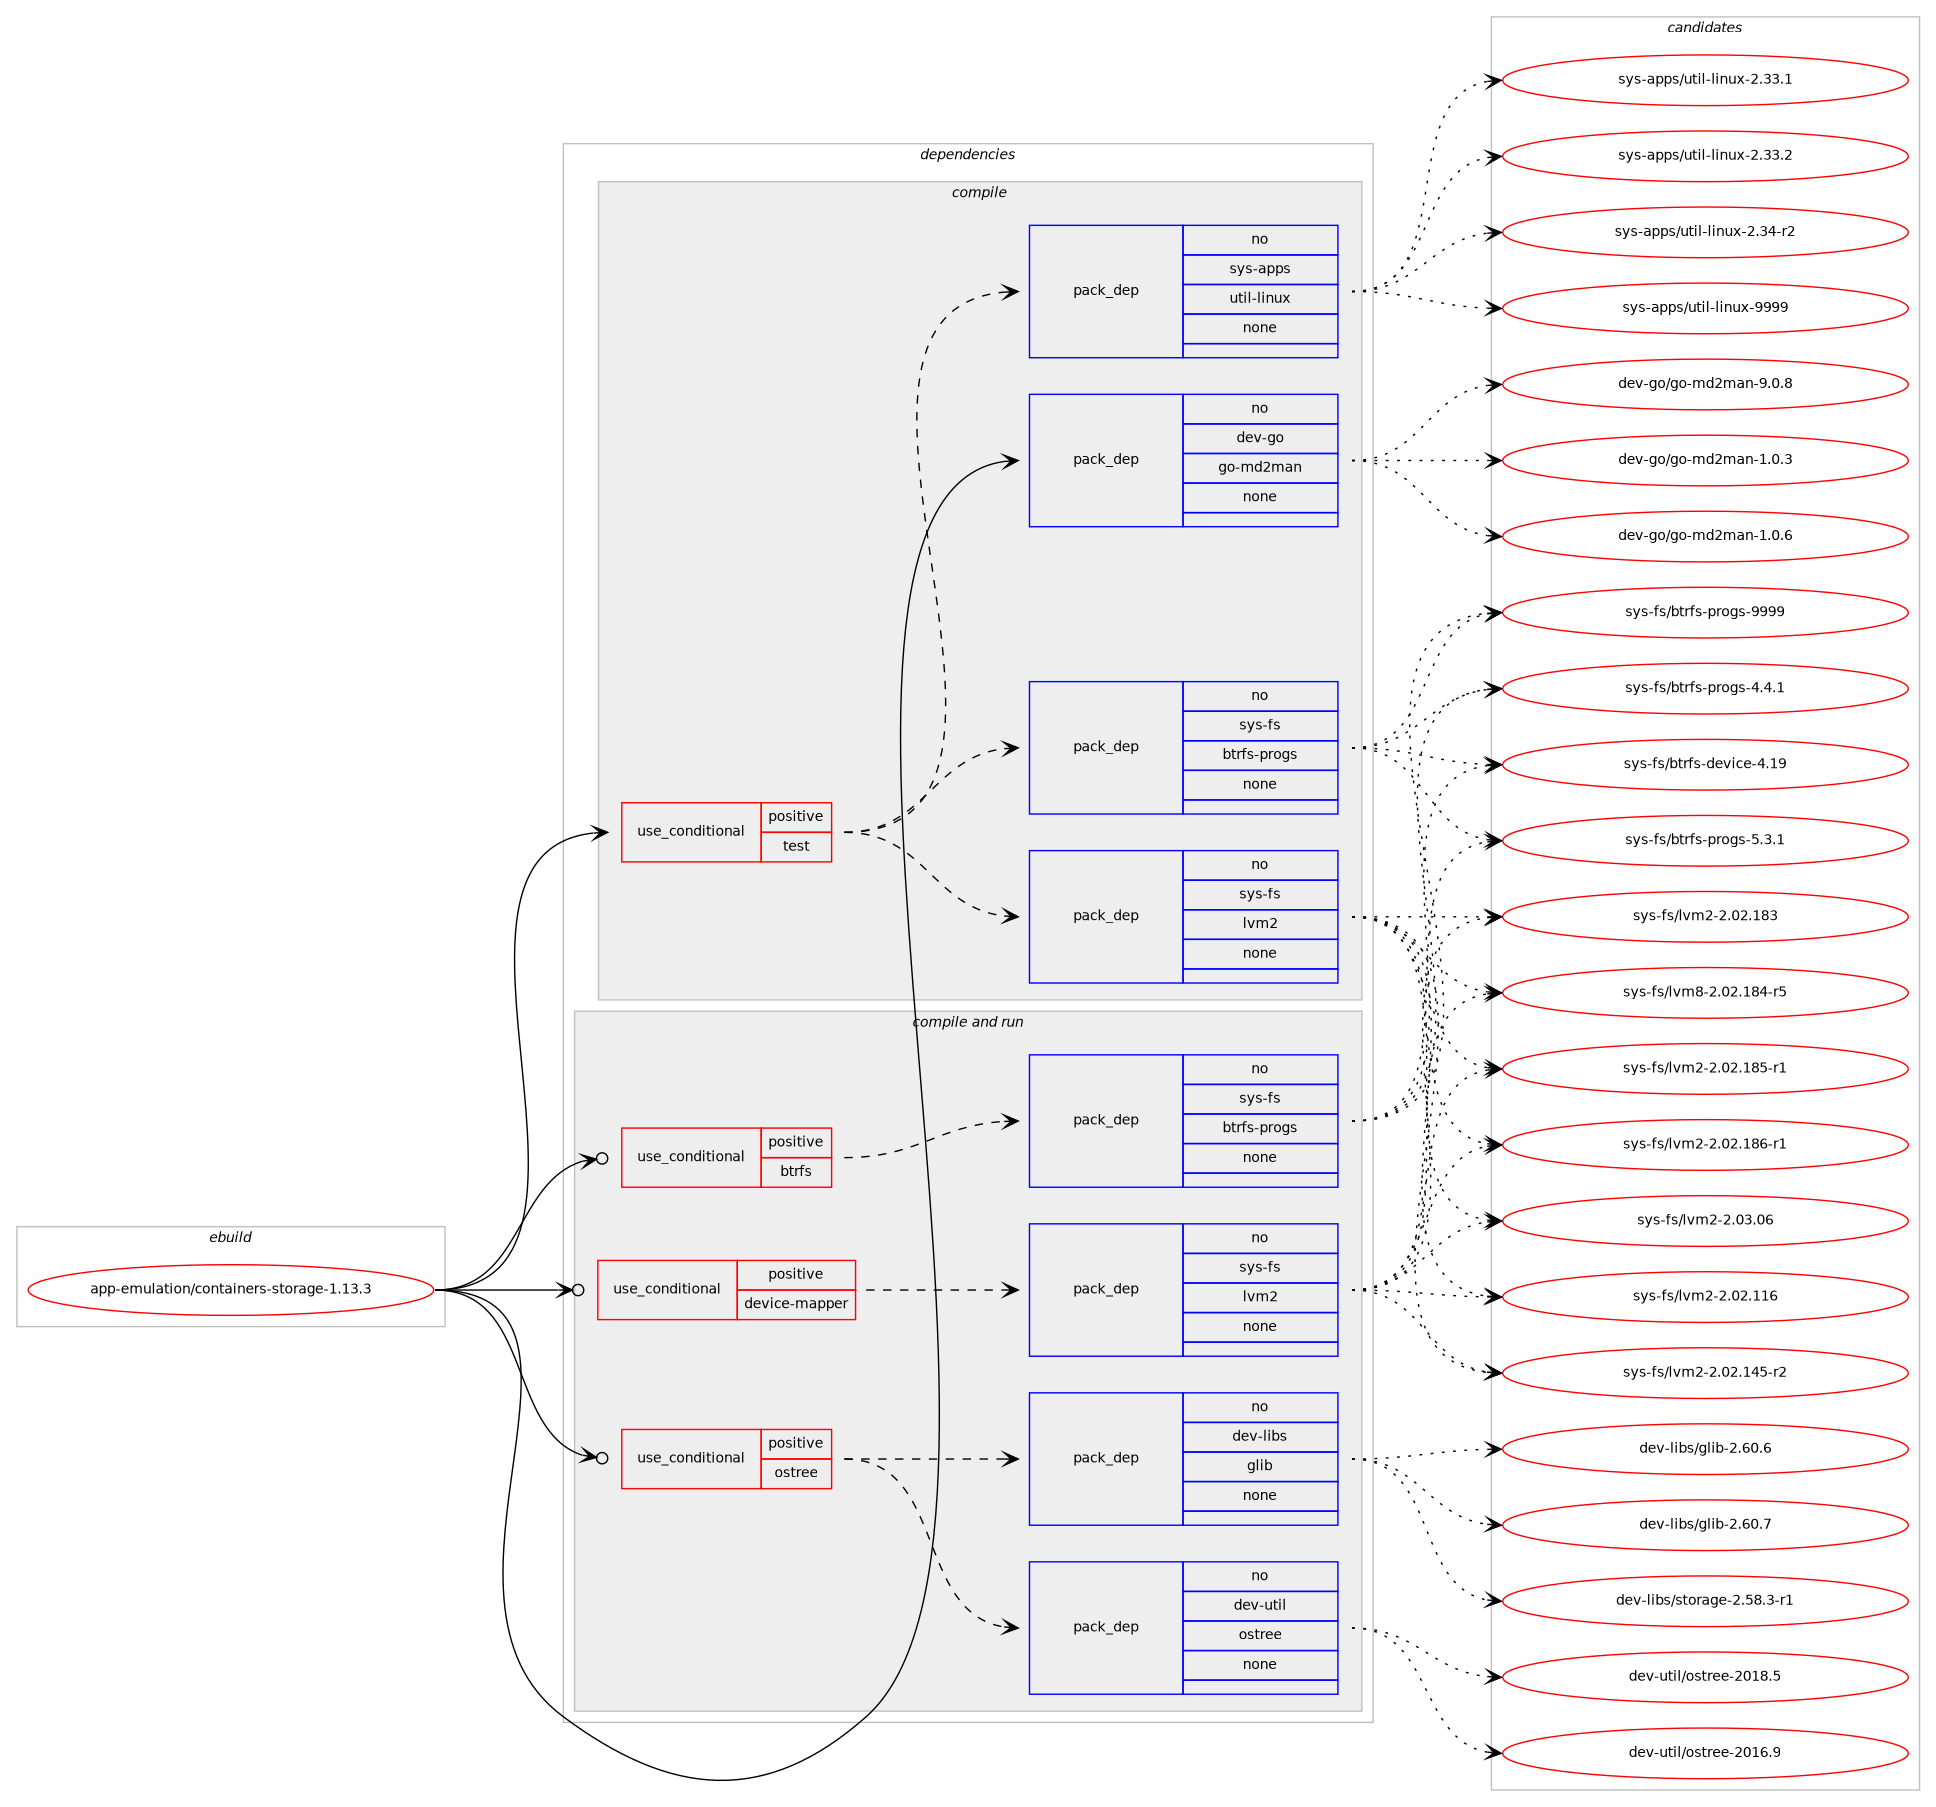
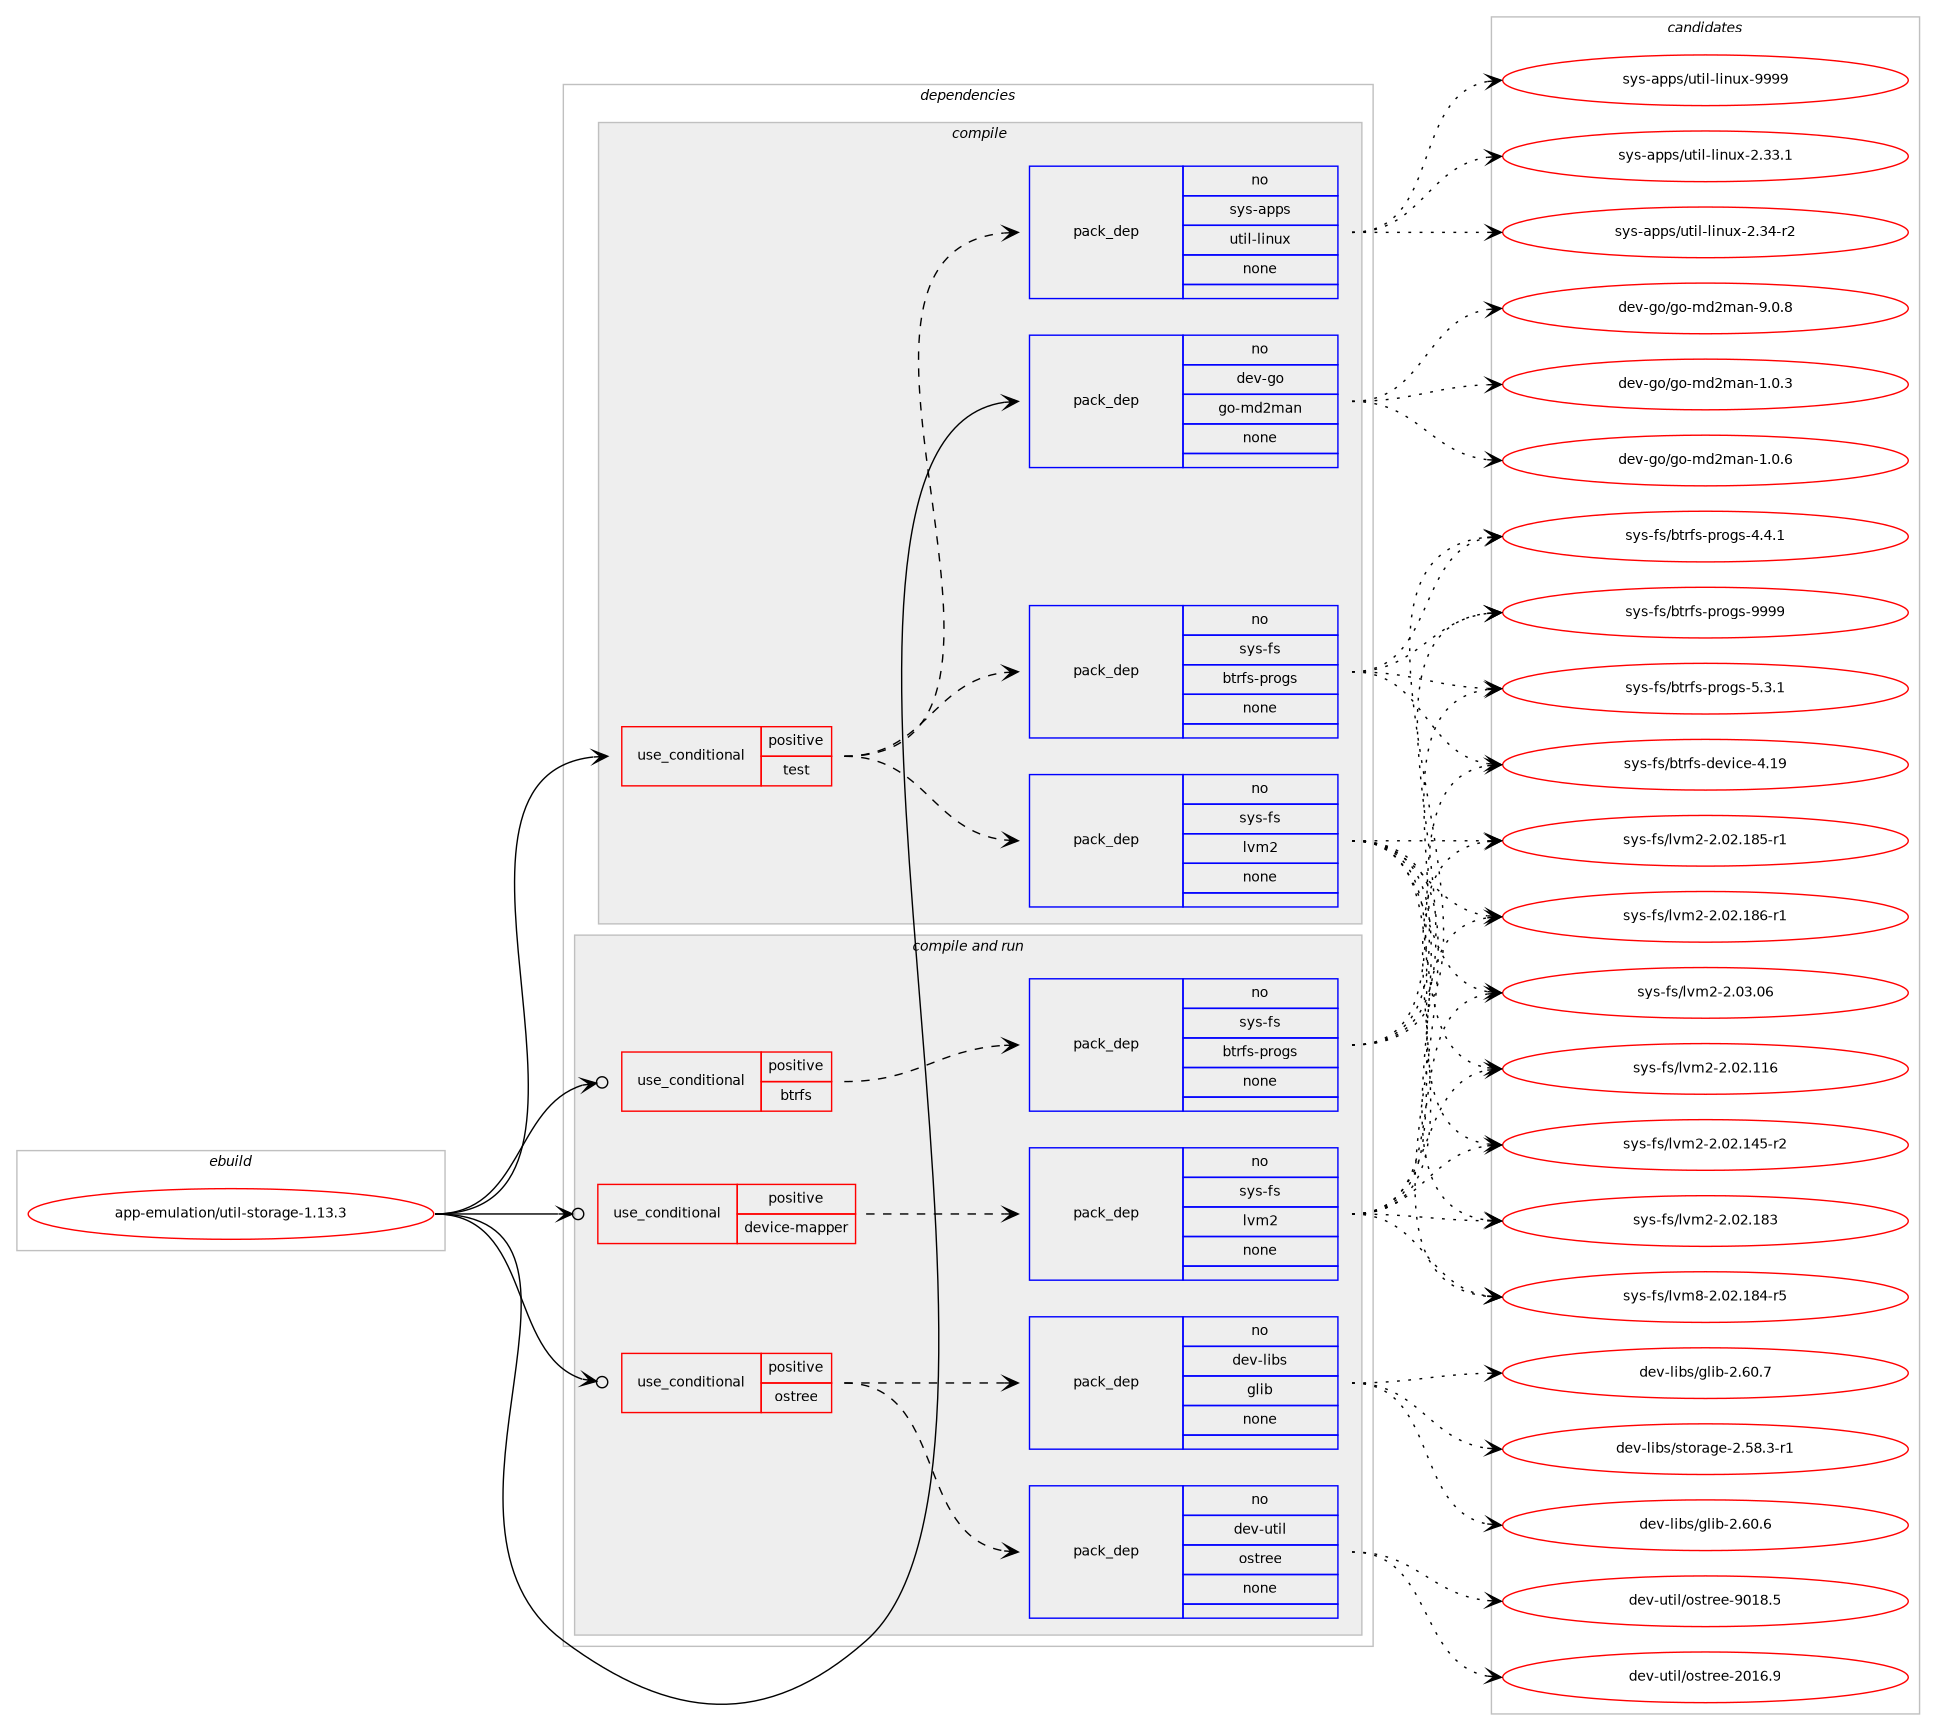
(1705, 156) -> none
(231, 1290) -> (231, 1214)
(1705, 1677) -> (1705, 1601)
